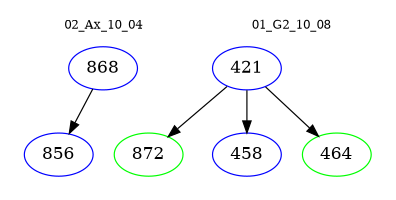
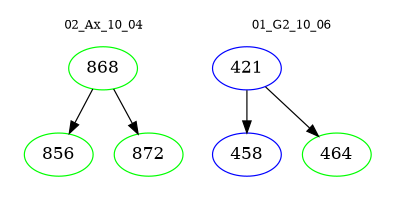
(292, 26) -> (292, 26)
(103, 68) -> (103, 68)
(211, 100) -> (123, 106)
(59, 155) -> (59, 155)
